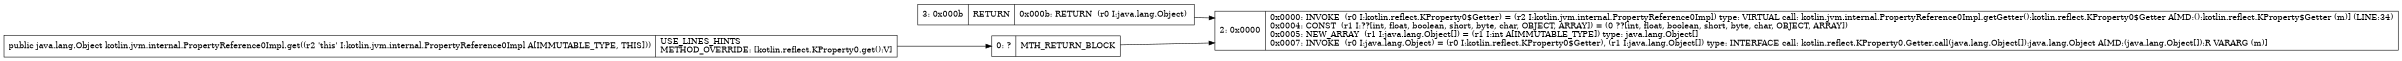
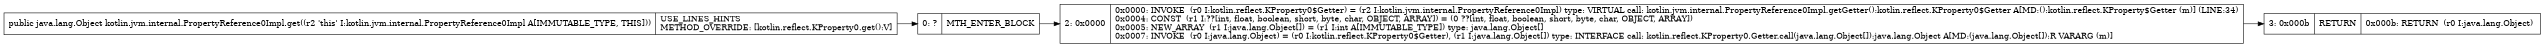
(1202, 18) -> (2251, 24)
(1068, 46) -> (991, 24)
